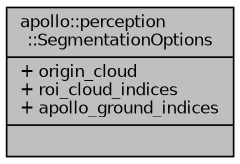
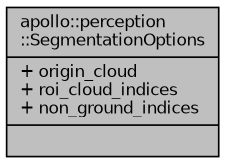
(120, 109) -> (110, 109)
